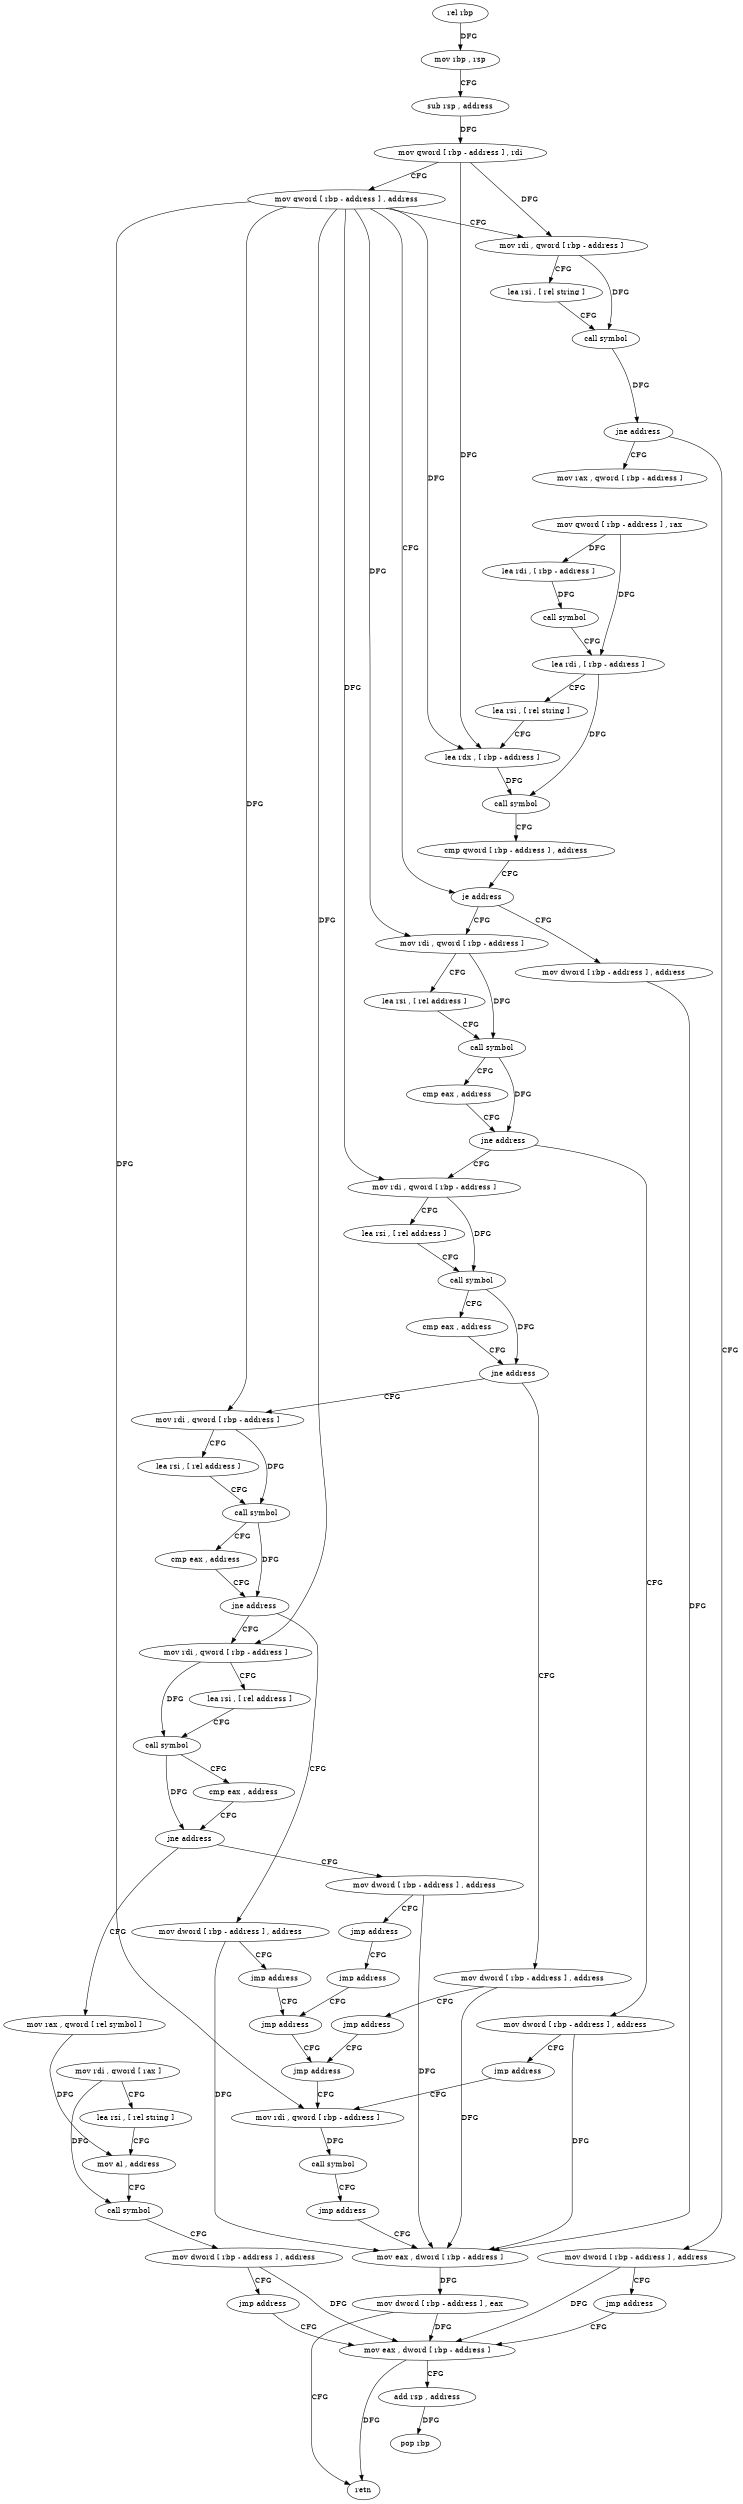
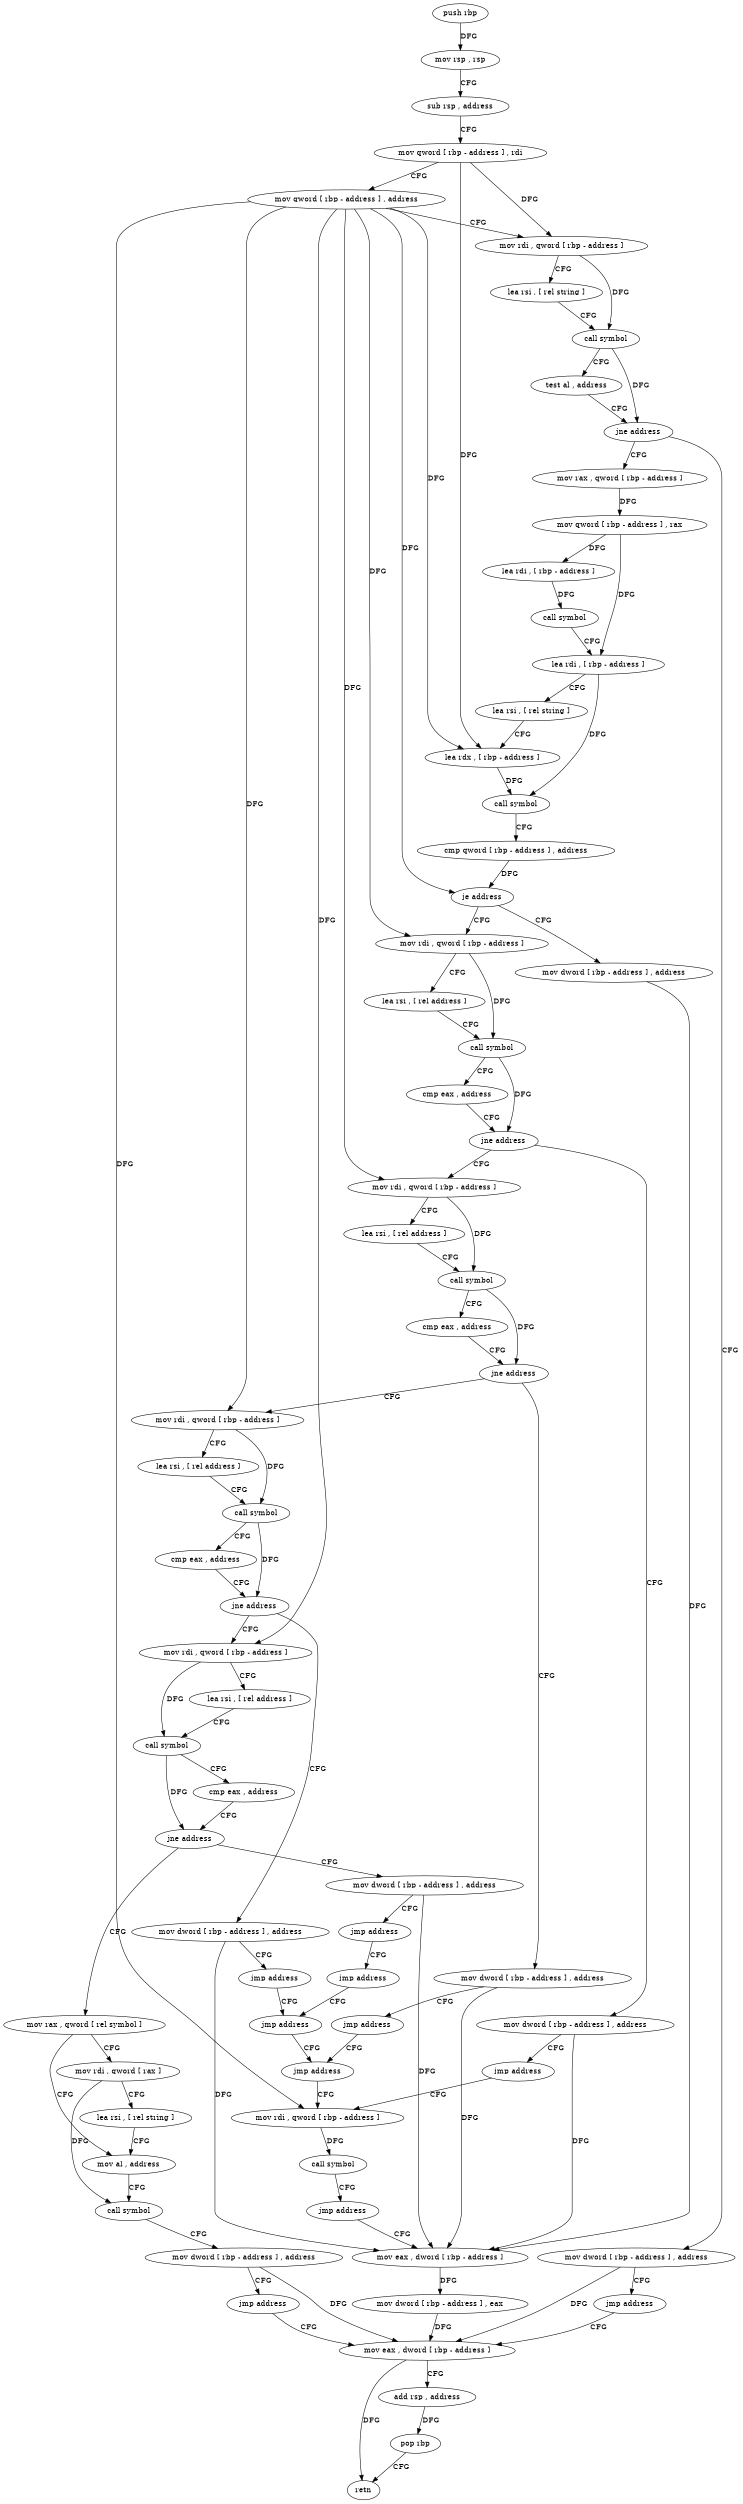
(460, 13) -> (460, 13)
(460, 60) -> (460, 60)
(469, 130) -> (469, 130)
none -> (576, 386)
none -> (620, 499)
(411, 548) -> (411, 548)
(510, 874) -> (510, 874)
none -> (100, 2046)
(66, 2095) -> (66, 2095)
(312, 2377) -> (391, 2466)
